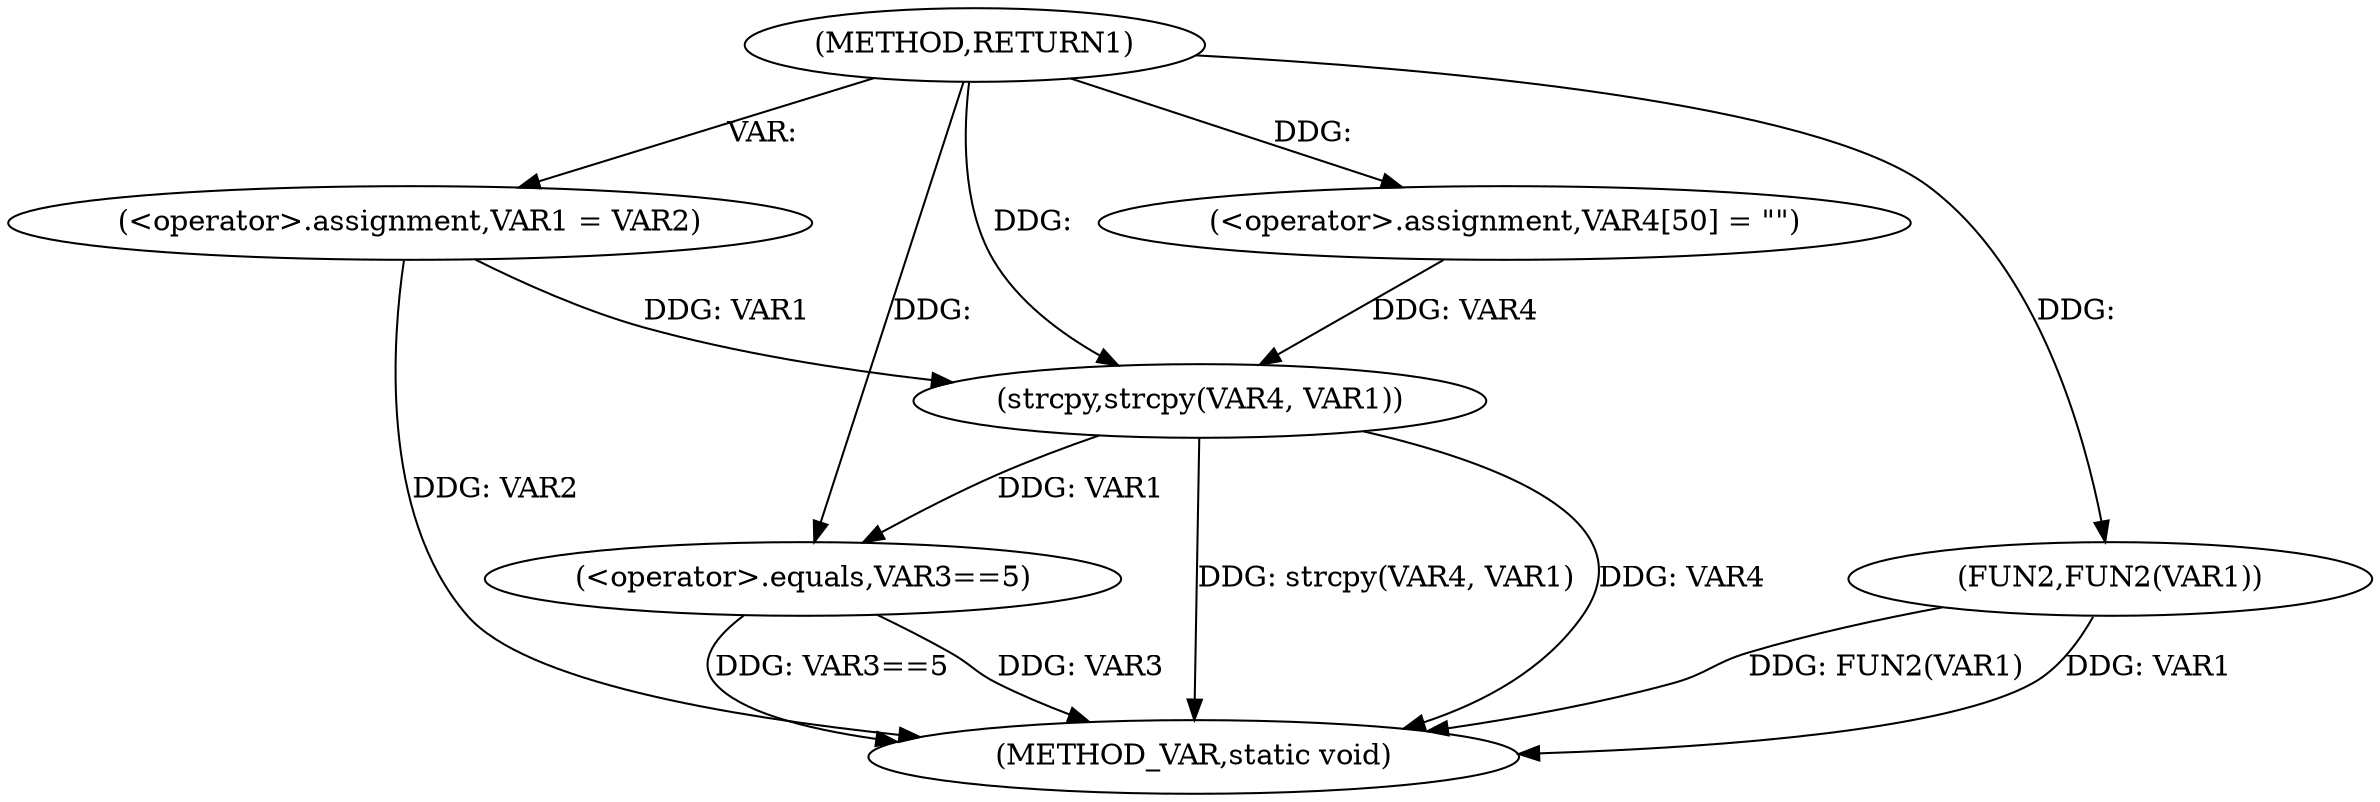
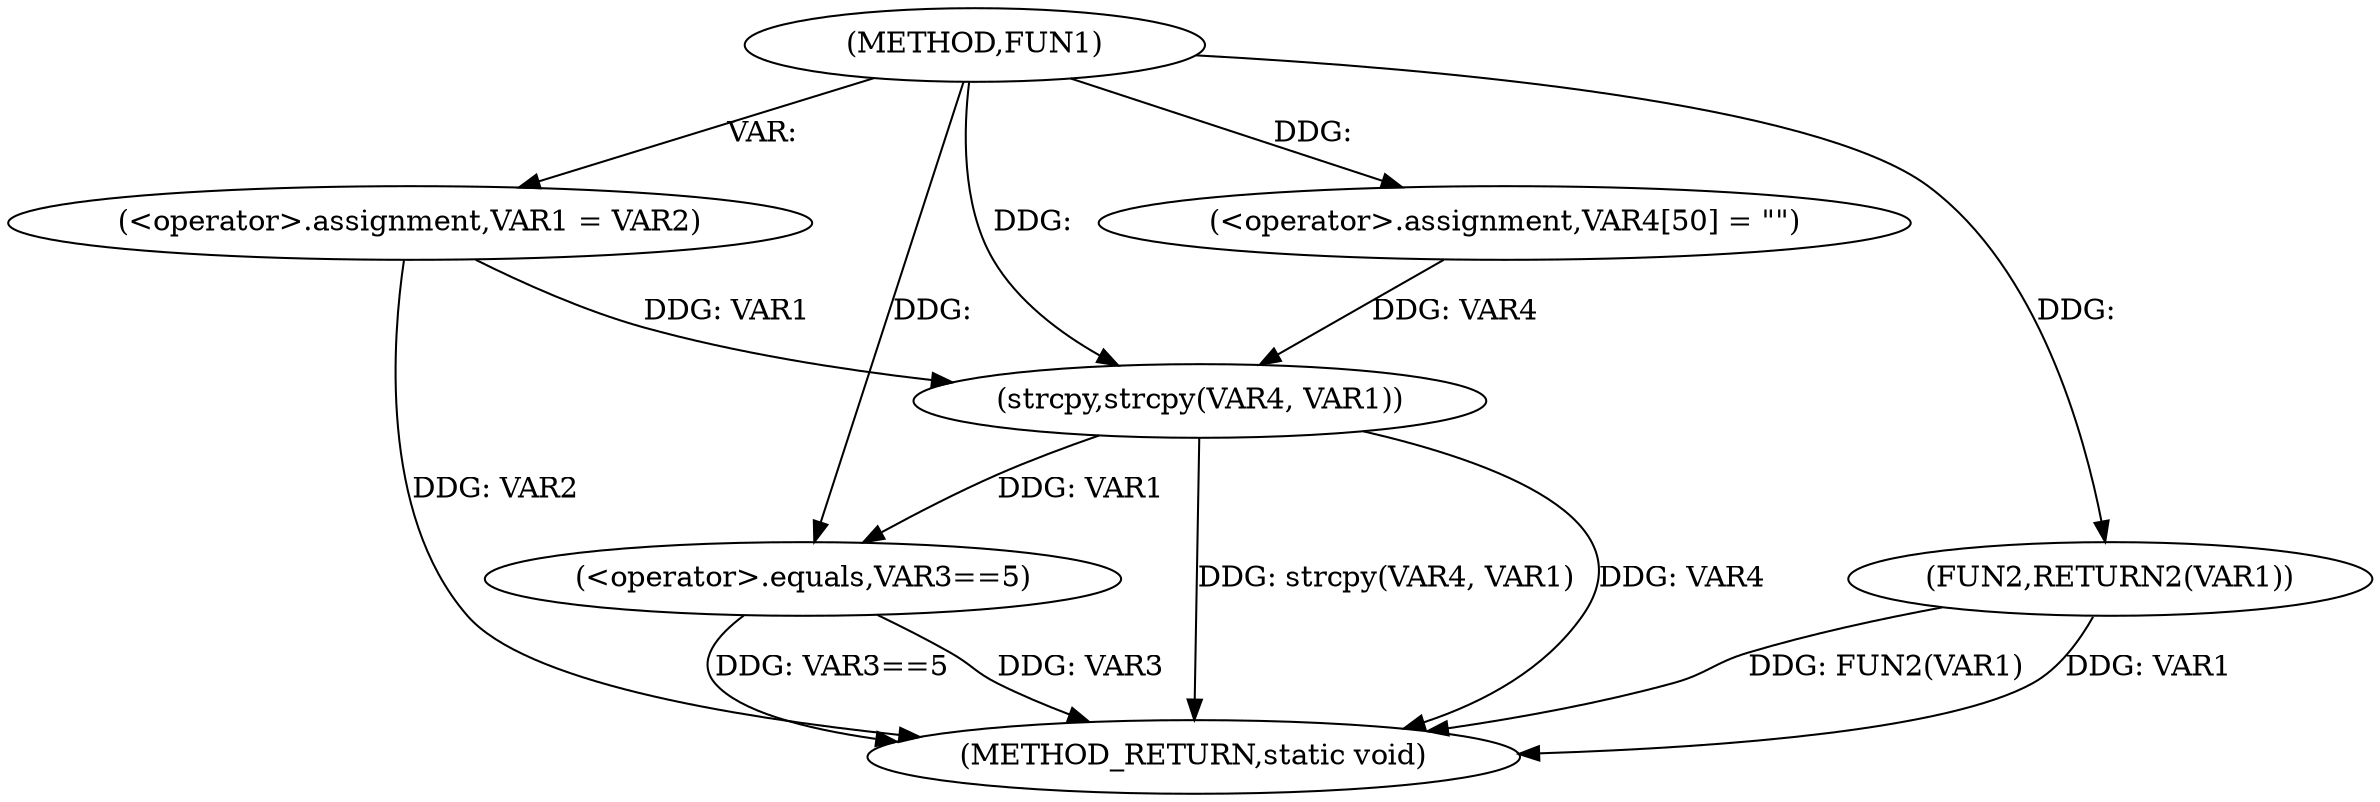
(975, 45) -> (975, 45)
(2110, 579) -> (2110, 579)
(1194, 757) -> (1194, 757)
